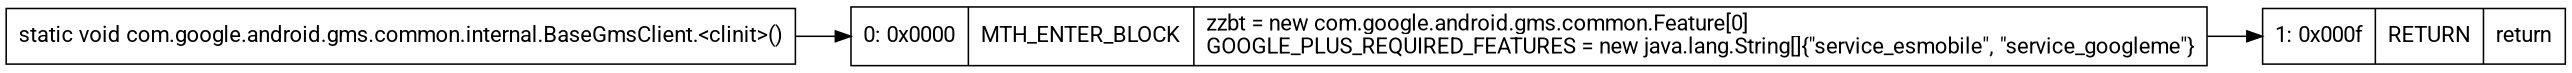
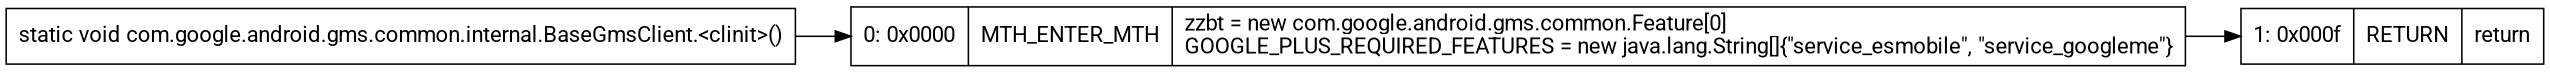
(1081, 36) -> (1070, 36)
